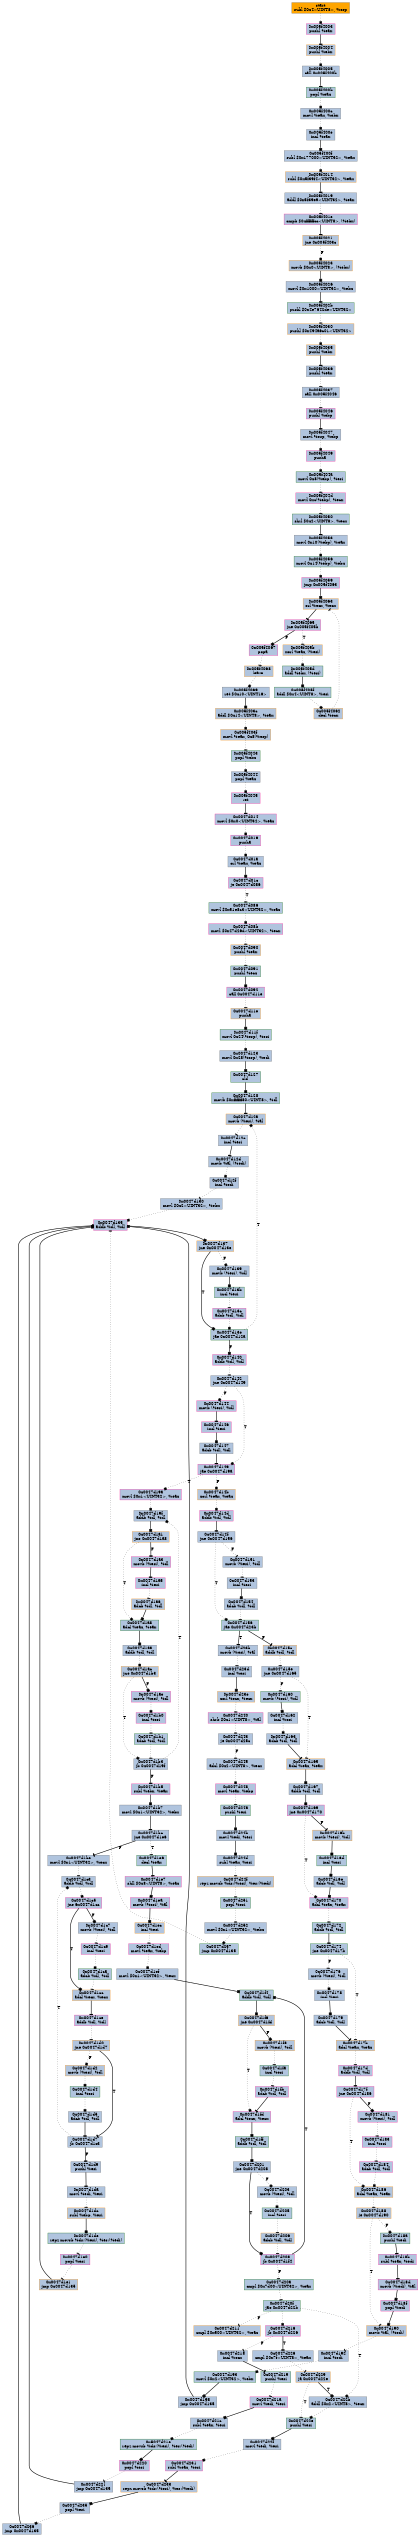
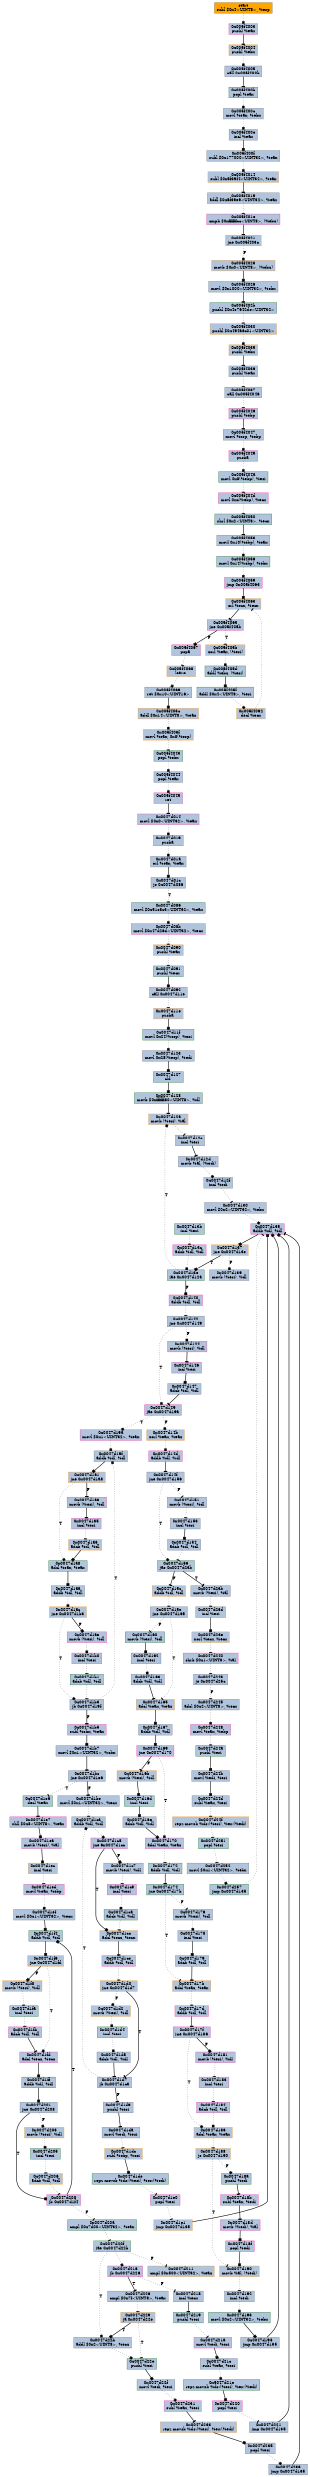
(246, 883) -> (168, 883)
(229, 1280) -> none
(277, 2192) -> (44, 2133)
